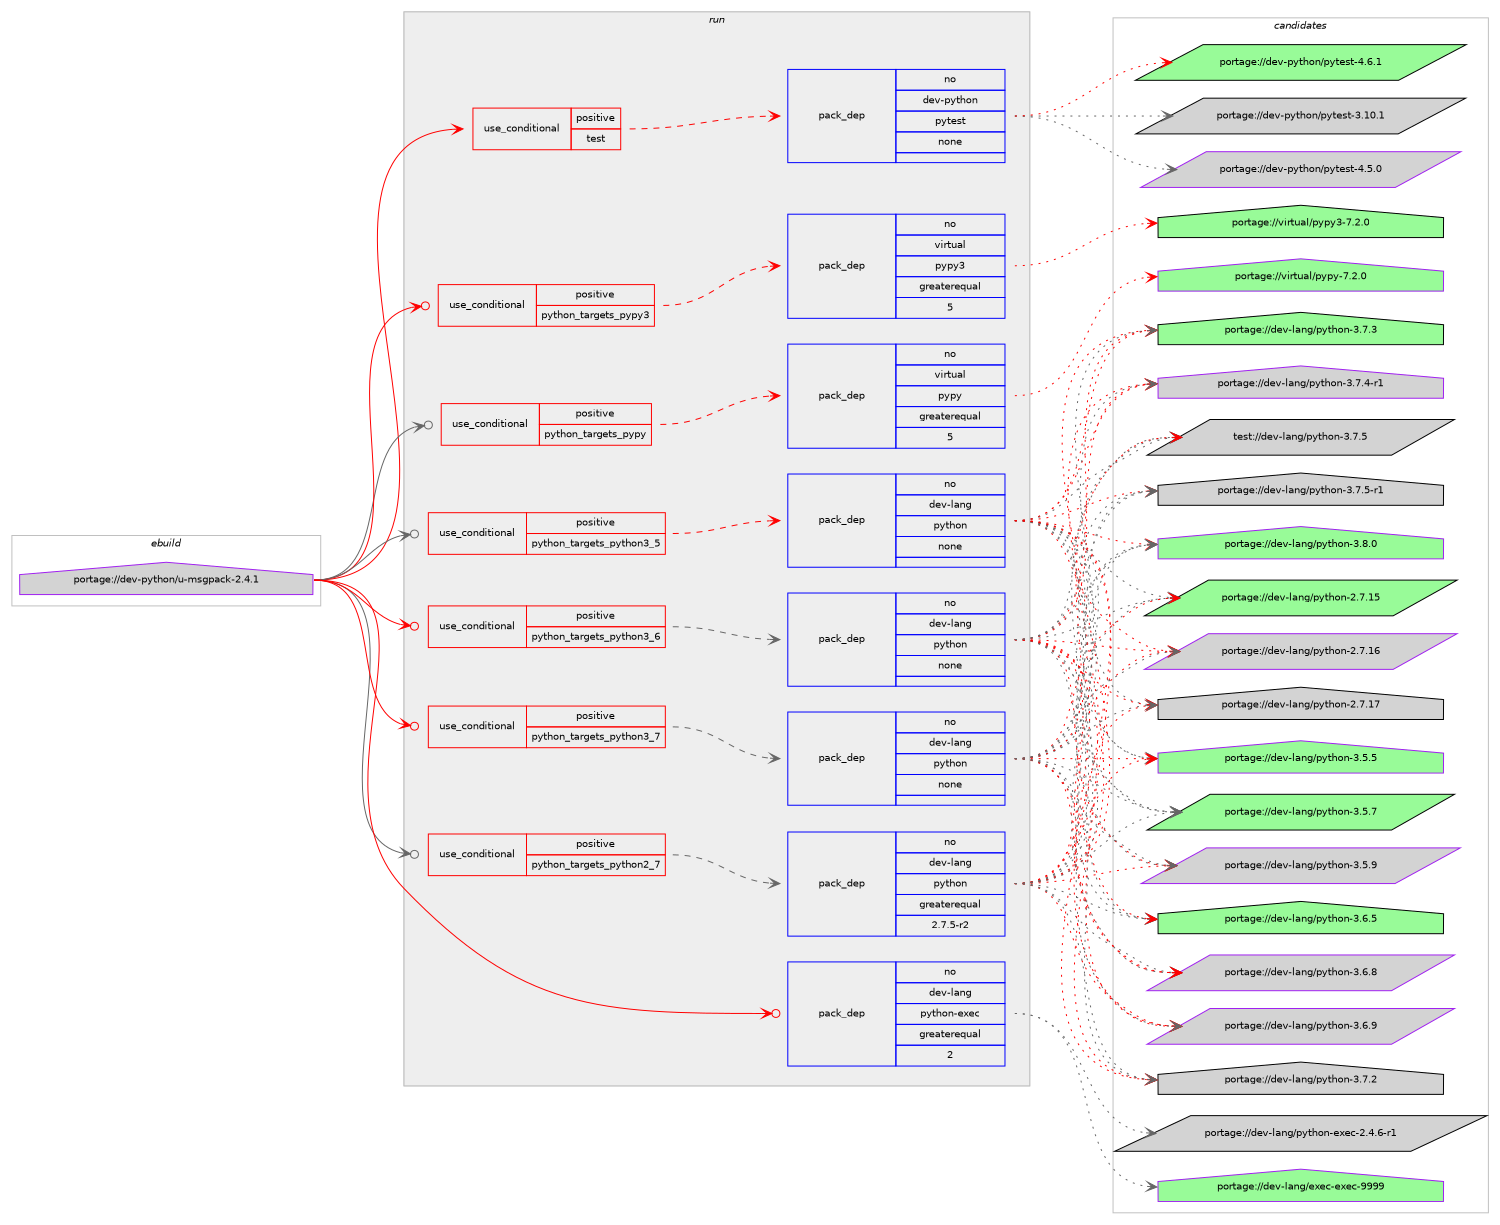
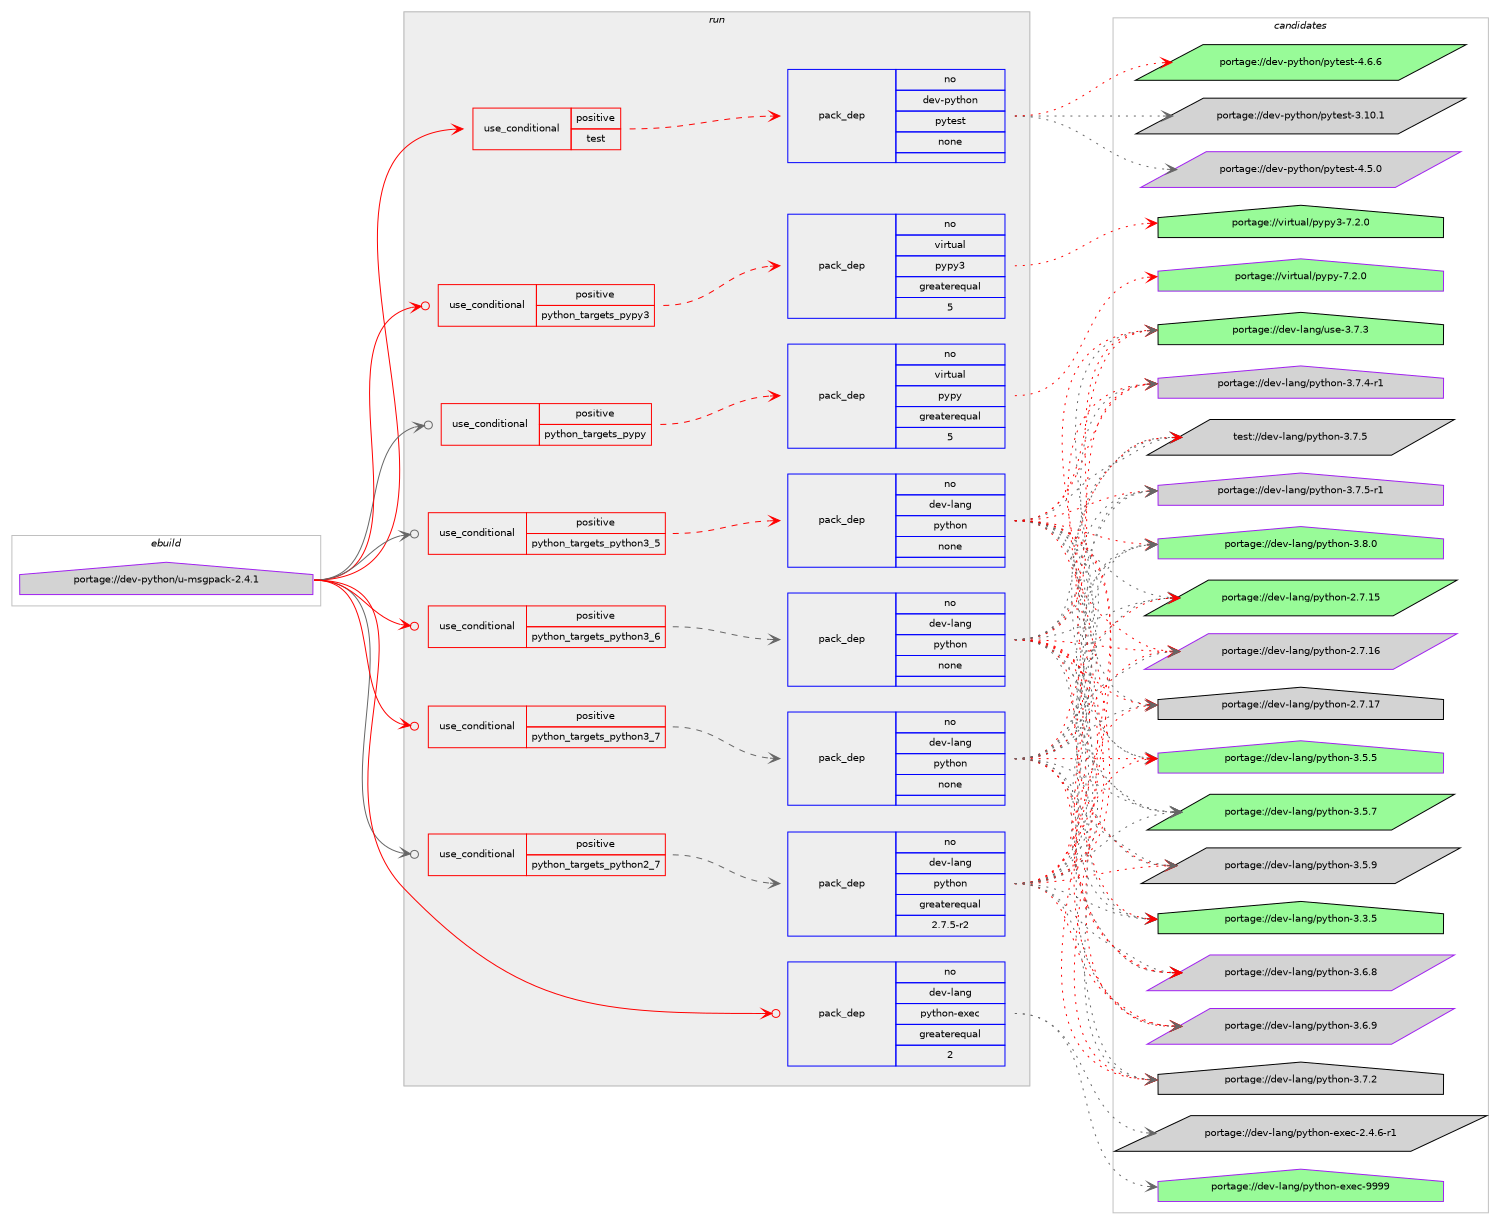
(1301, 62) -> (1301, 62)
(1301, 330) -> (1301, 330)
(1301, 491) -> (1301, 491)
(1301, 866) -> (1301, 866)
(1301, 919) -> (1301, 919)
(1301, 1187) -> (1301, 1187)
